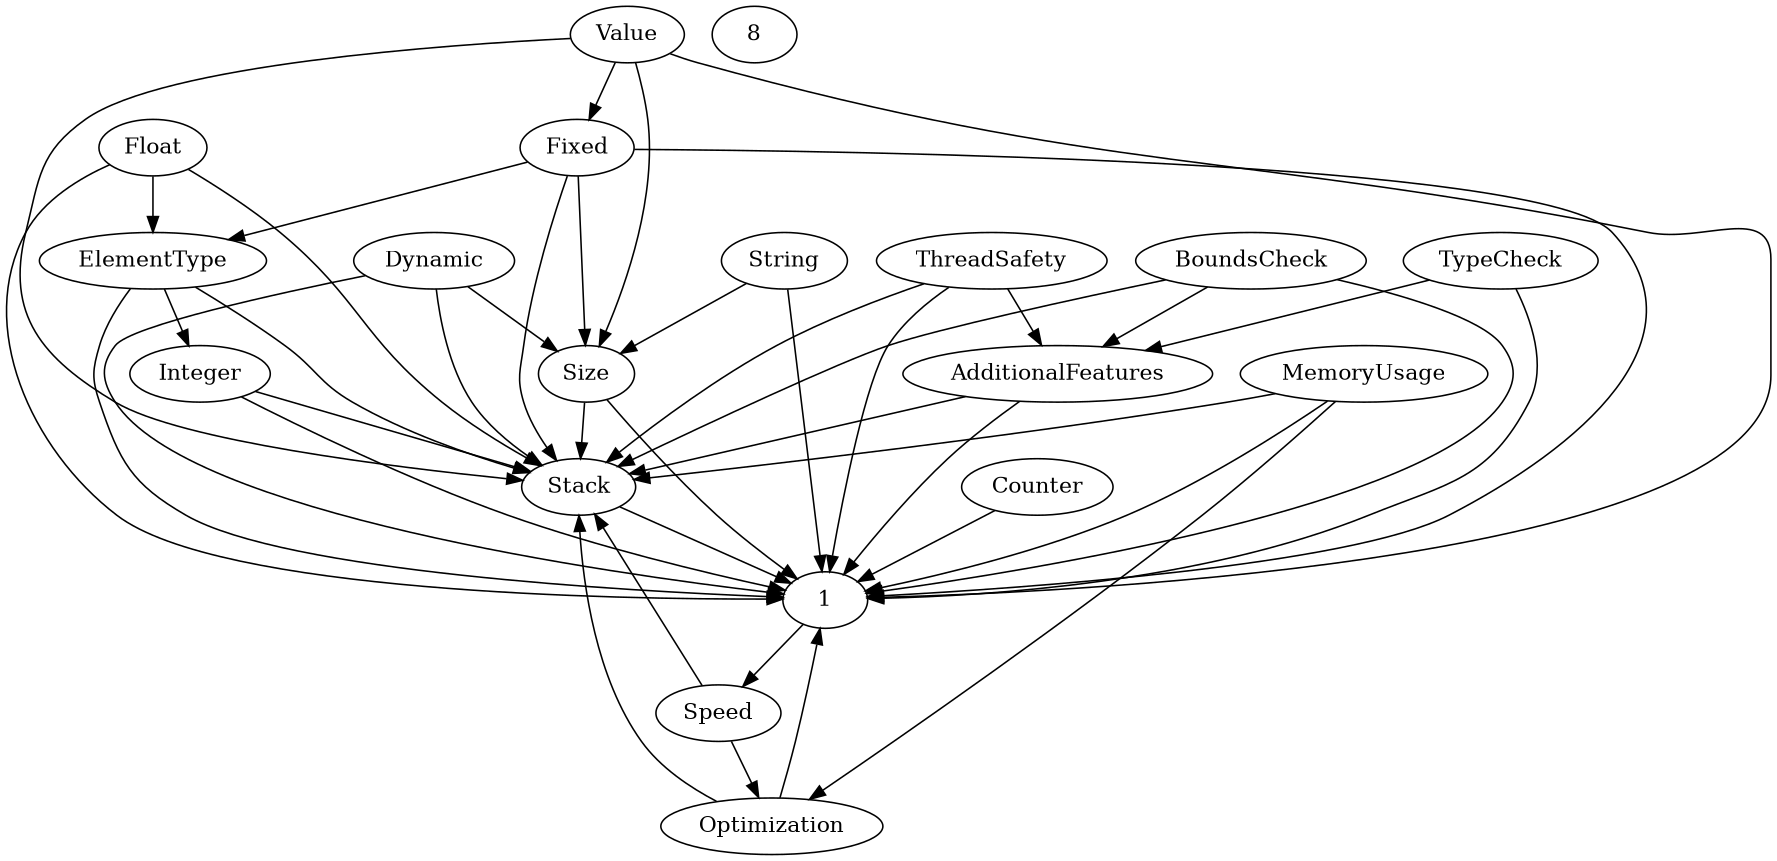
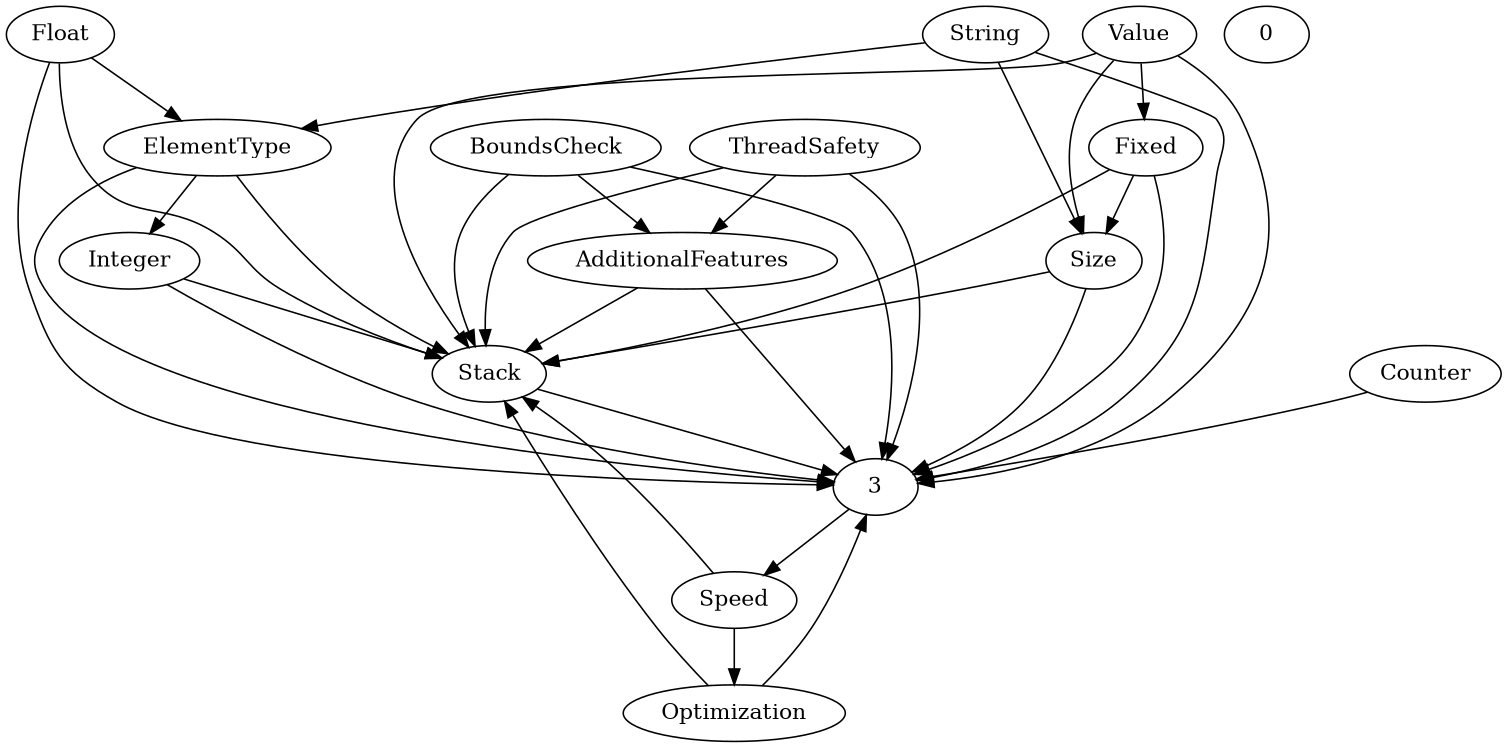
(755, 35) -> (1267, 35)
(386, 199) -> (712, 68)
(434, 261) -> none
(1501, 261) -> none
(1364, 374) -> none
(825, 600) -> (876, 487)
